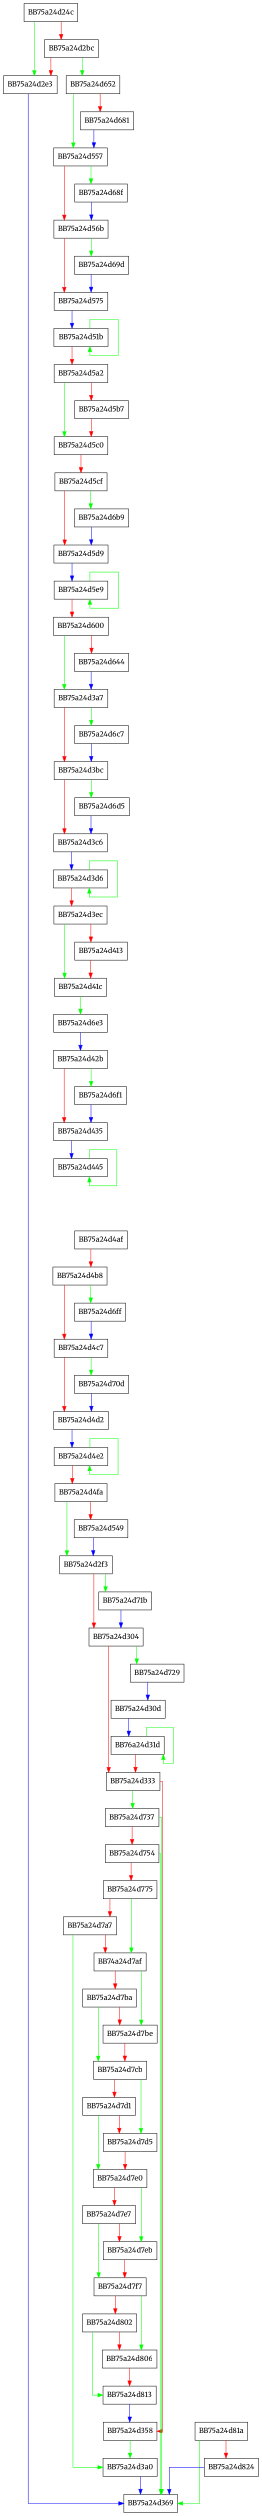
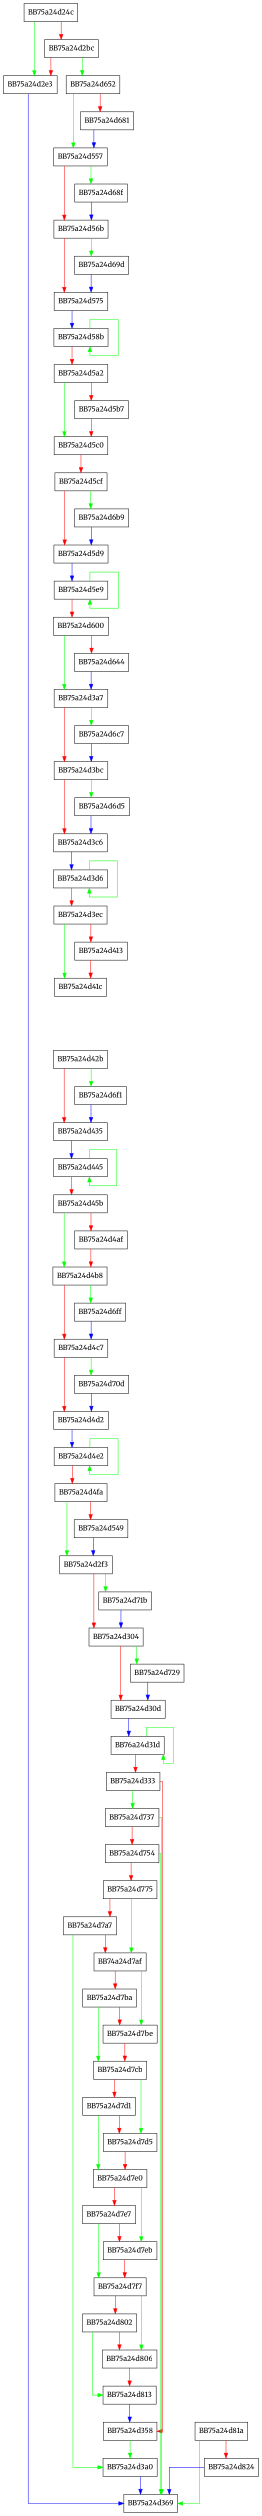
(81, 337) -> (81, 337)
(80, 1023) -> none
none -> (80, 1204)
(109, 1707) -> (121, 1671)
